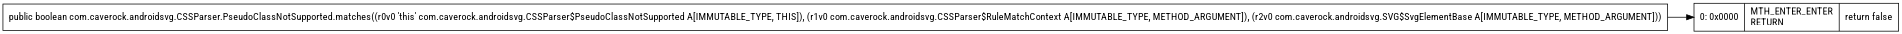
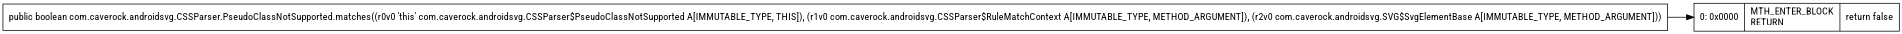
(1792, 11) -> (1792, 11)
